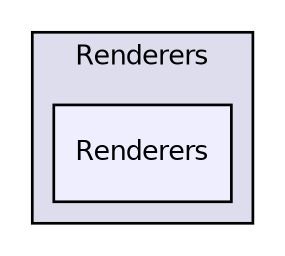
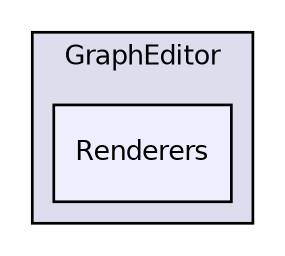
(143, 58) -> (143, 58)
